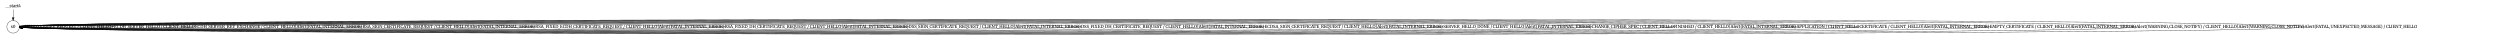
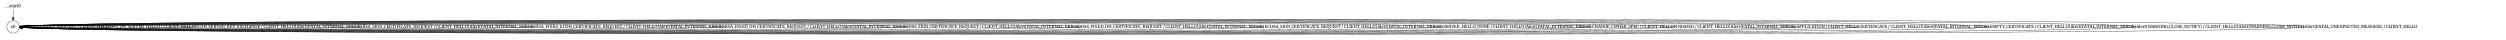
(13, 6) -> (13, 6)
